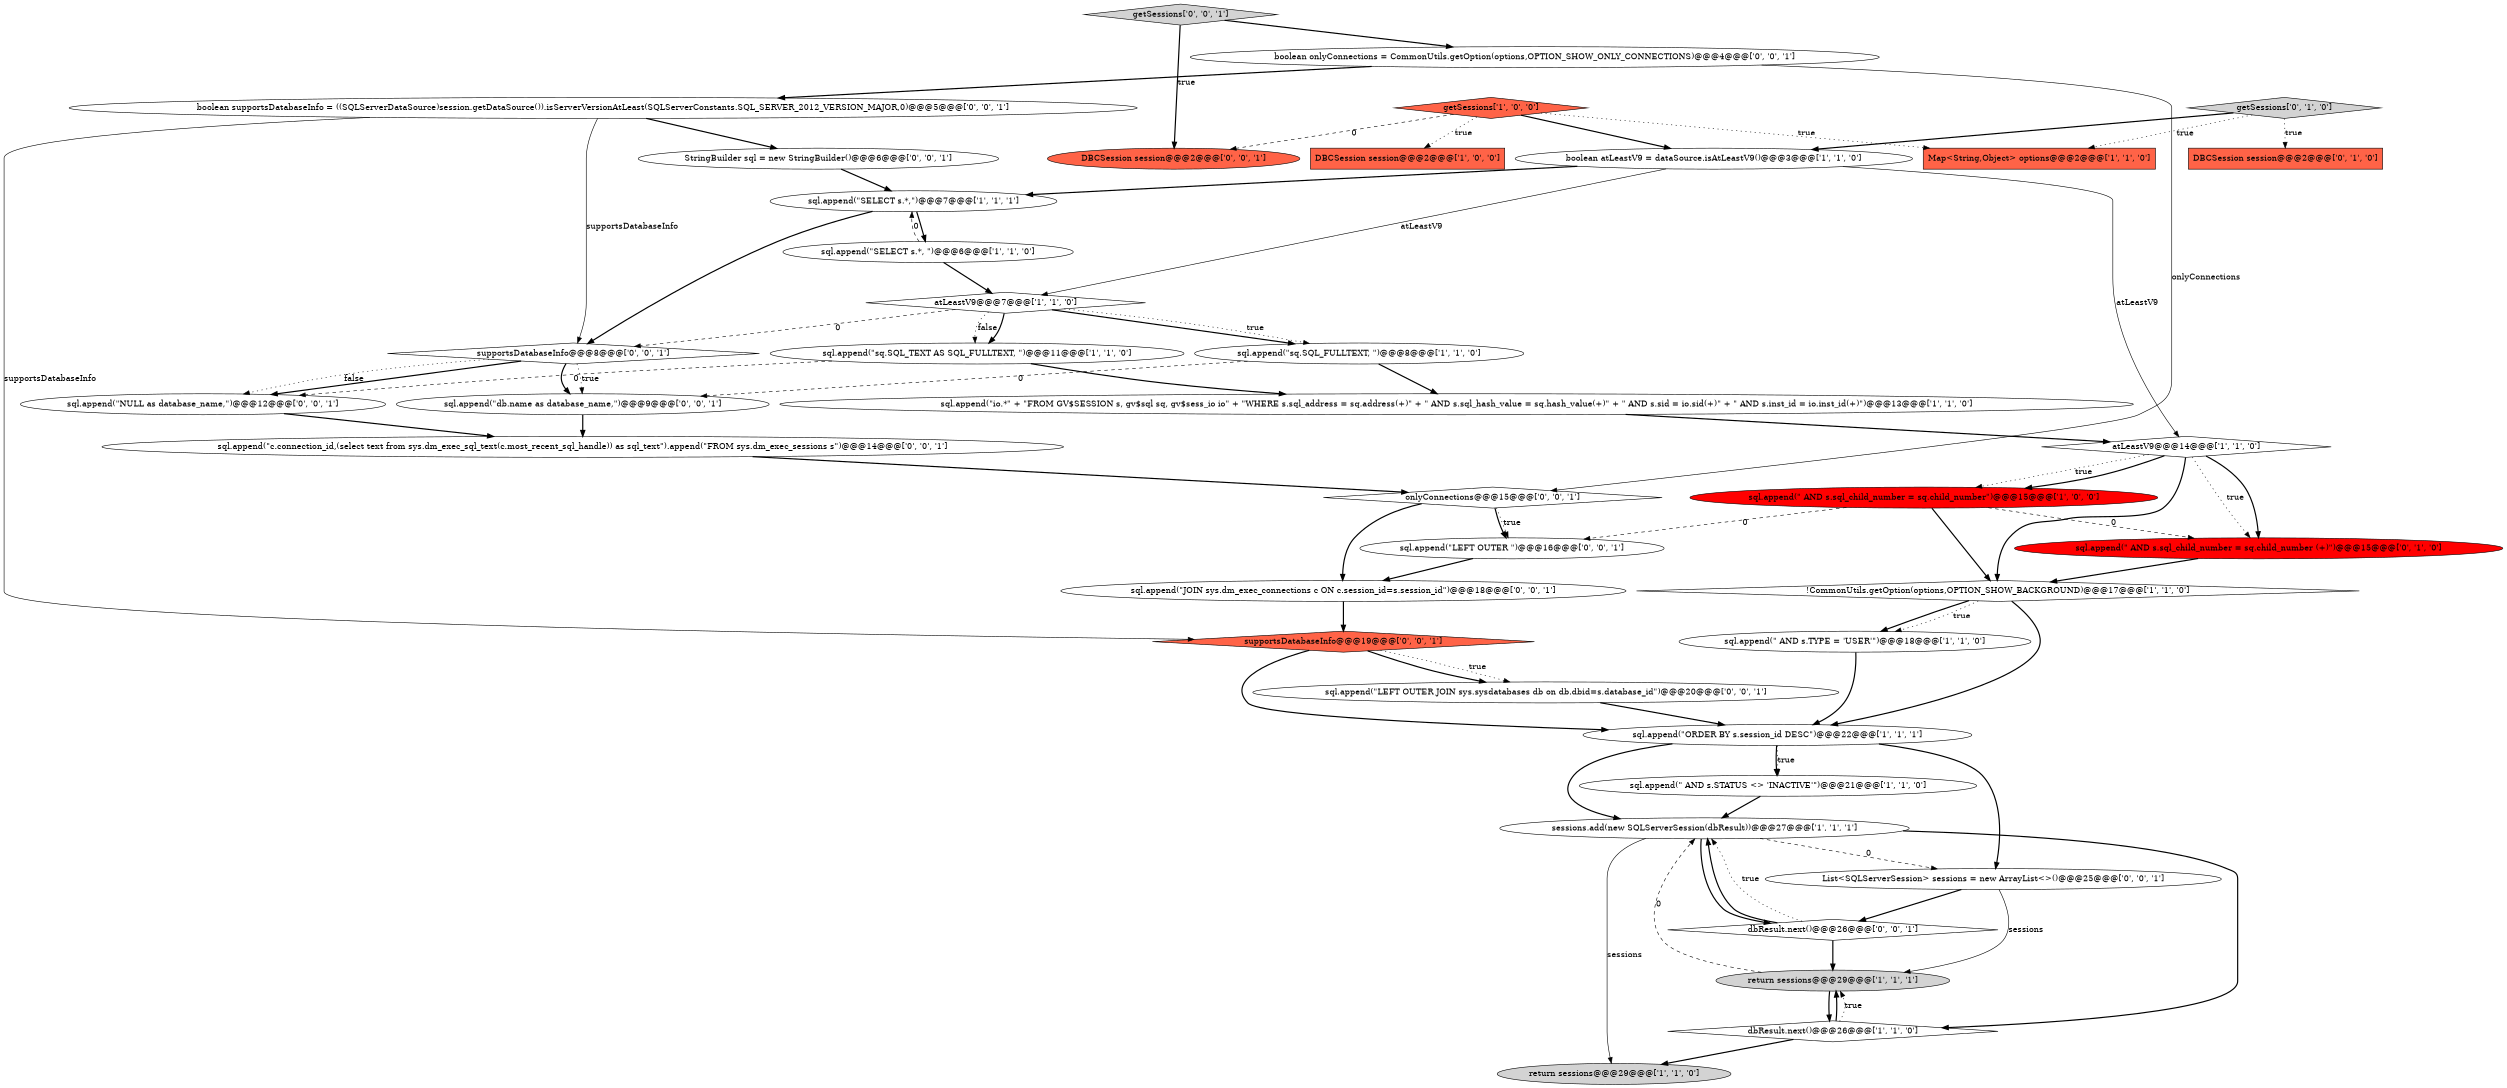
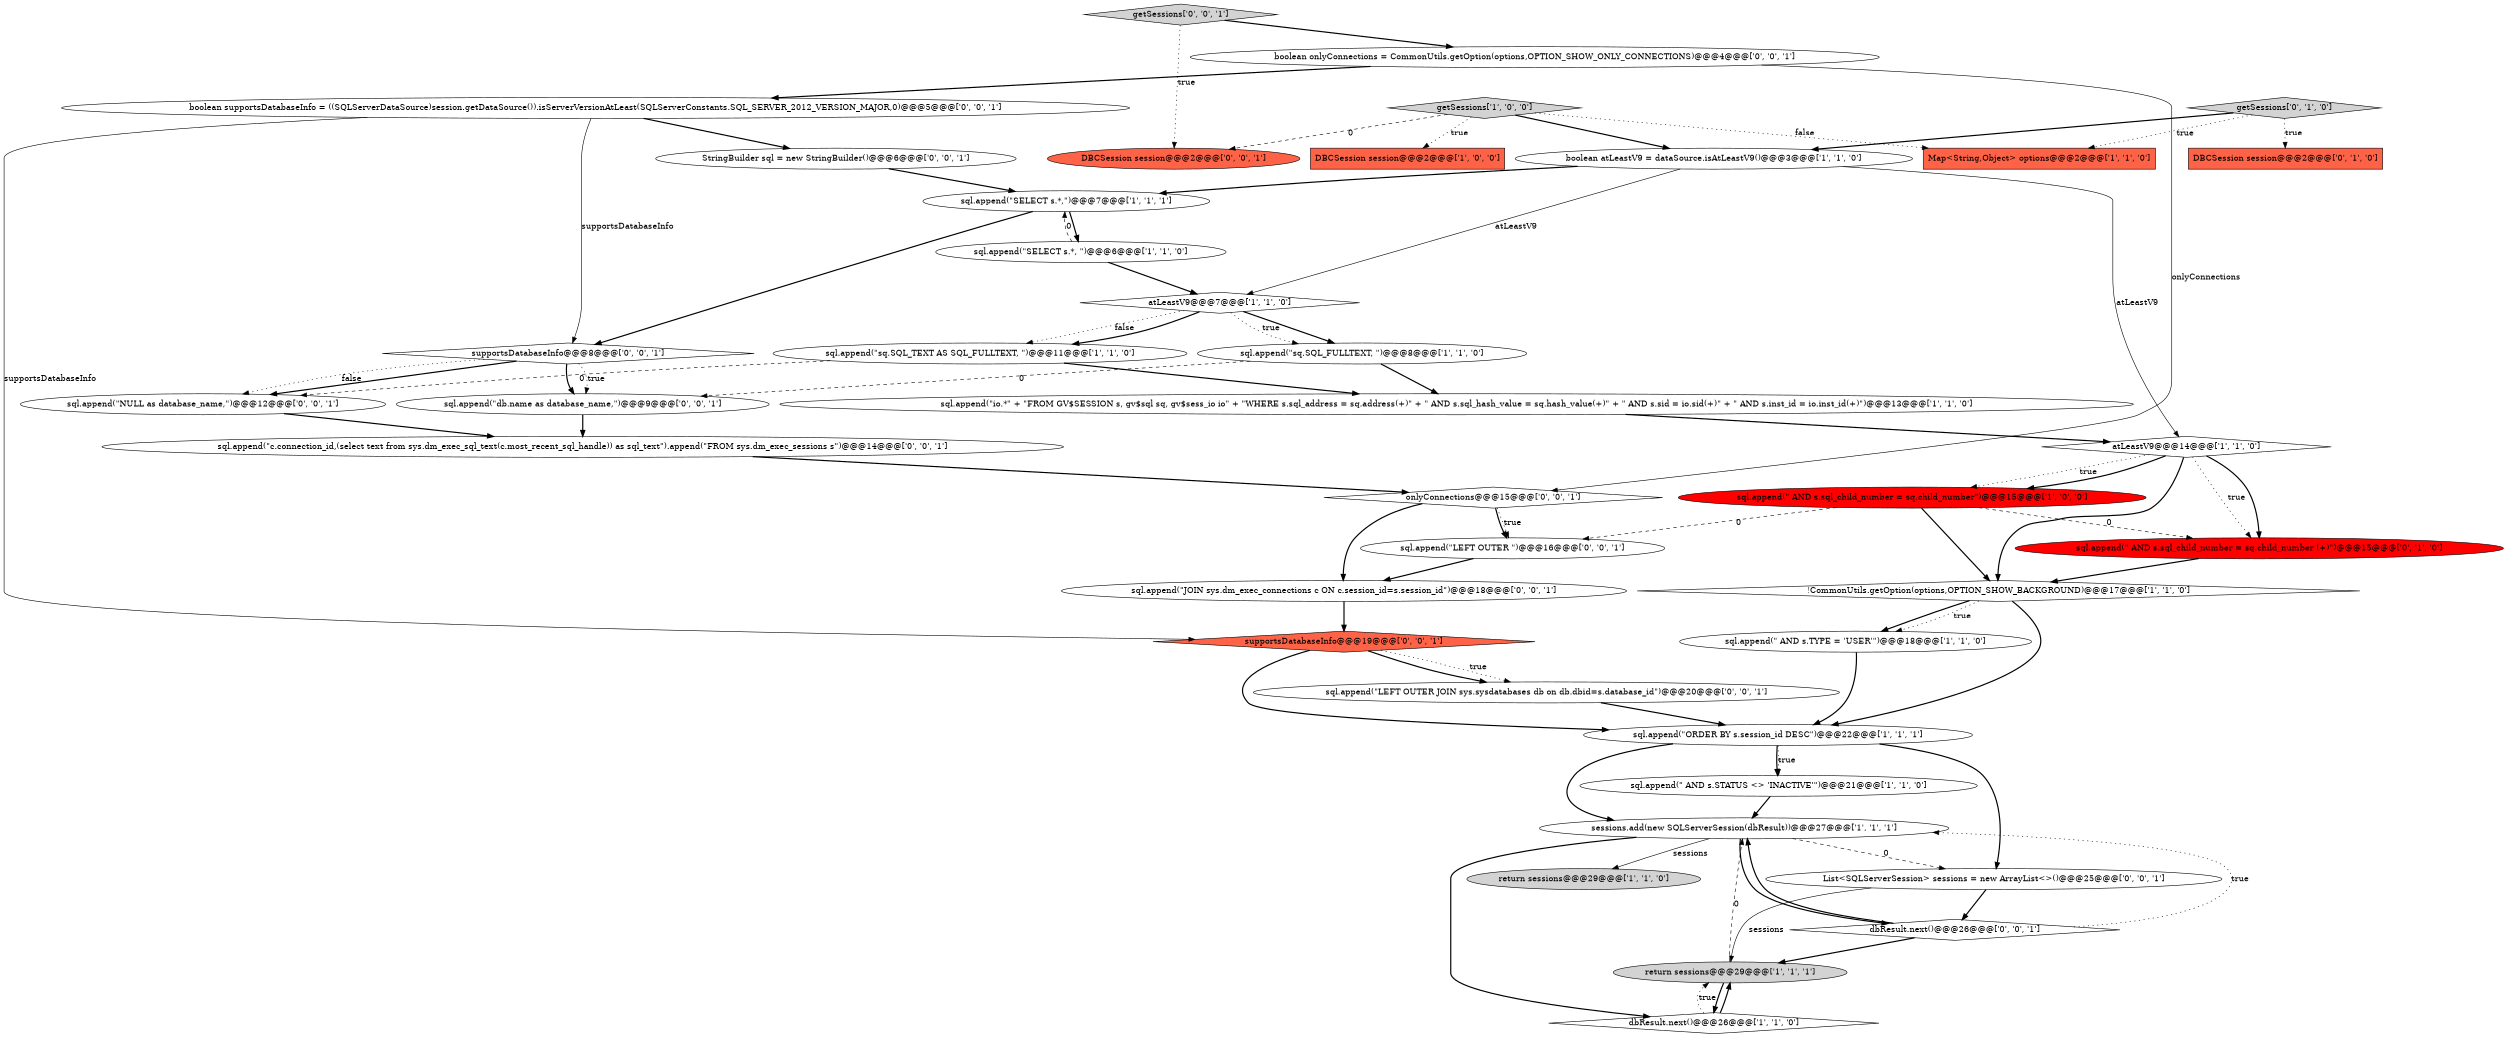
(1177, 84) -> (1177, 84)
(1491, 108) -> (1485, 108)
(1807, 133) -> (1805, 133)
(798, 328) -> none
(1731, 1051) -> none
